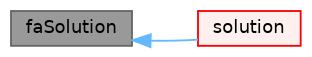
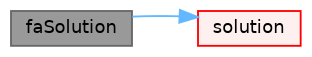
(174, 41) -> (156, 16)
